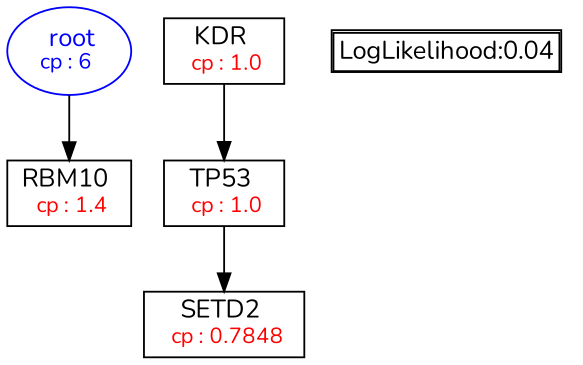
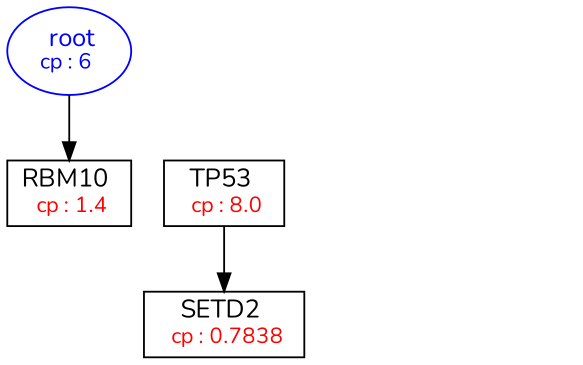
(224, 51) -> none
(446, 51) -> none
(228, 205) -> (228, 205)
(228, 337) -> (228, 337)
